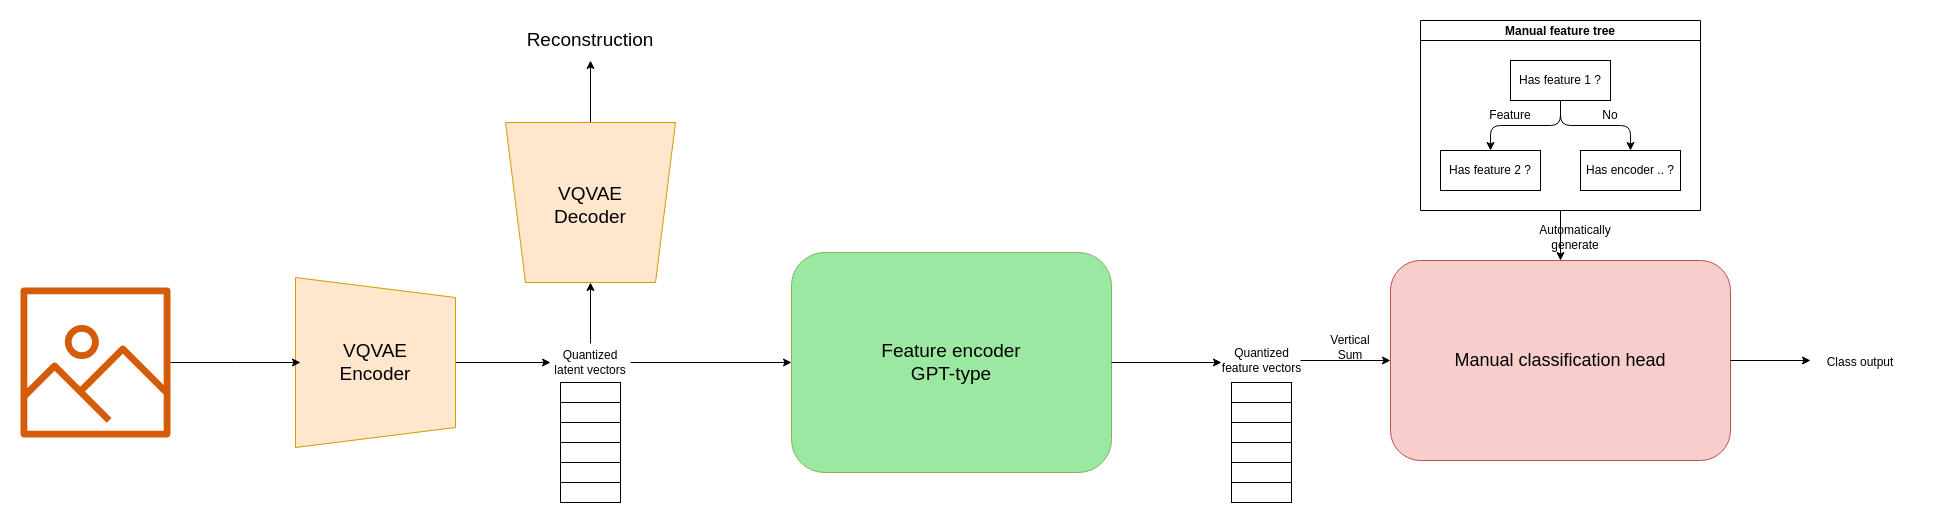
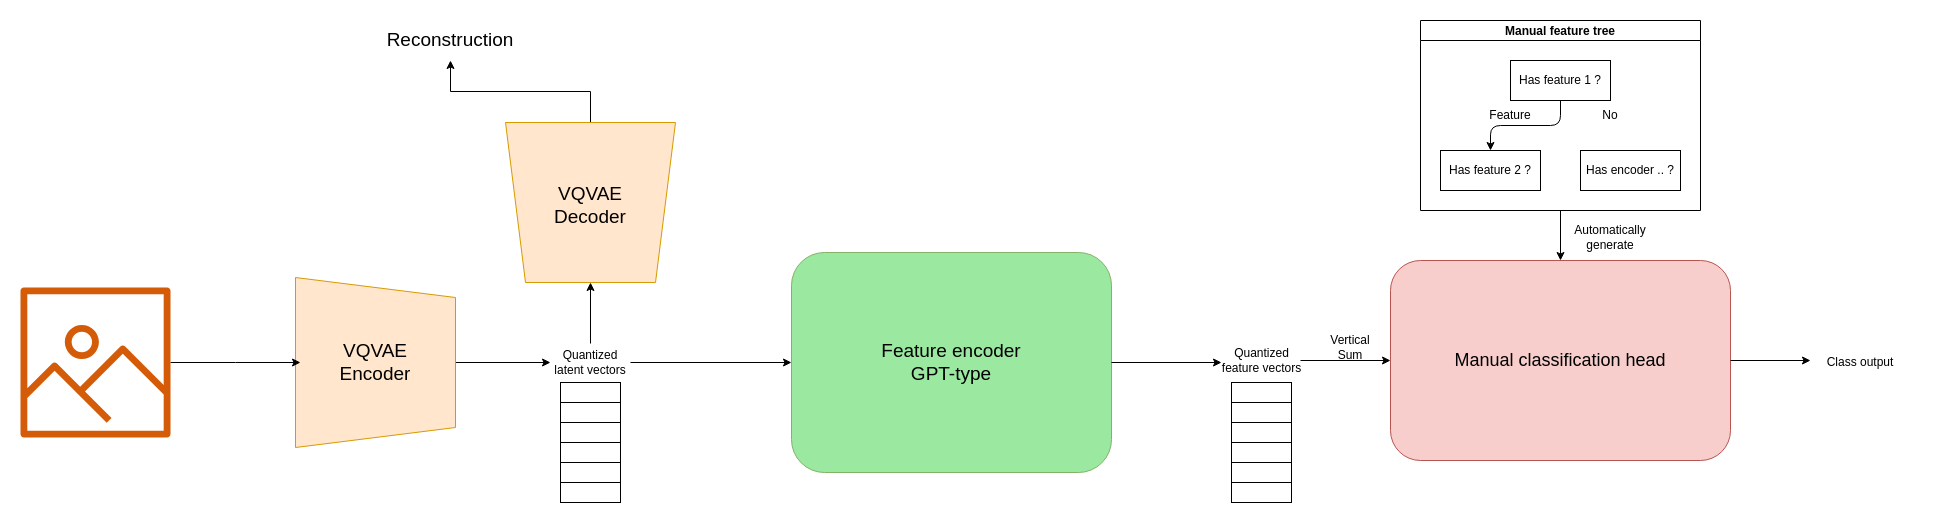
(591, 41) -> (451, 41)
(1602, 126) -> none
(1576, 238) -> (1611, 238)
